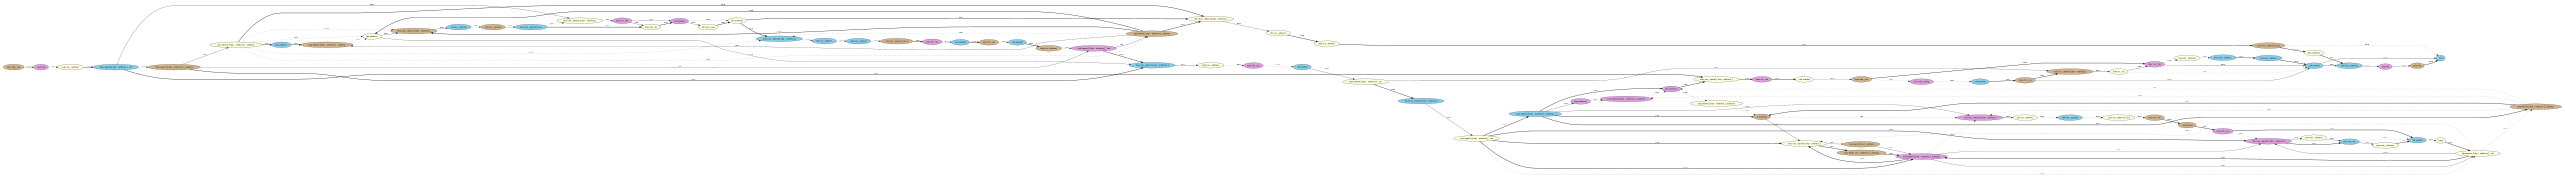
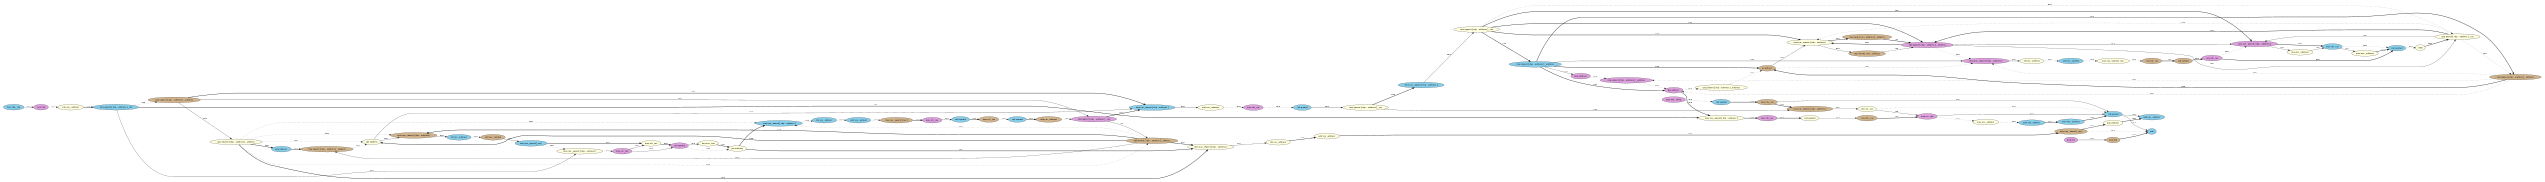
(2370, 66) -> none
(14, 67) -> (14, 107)
(1890, 80) -> none
